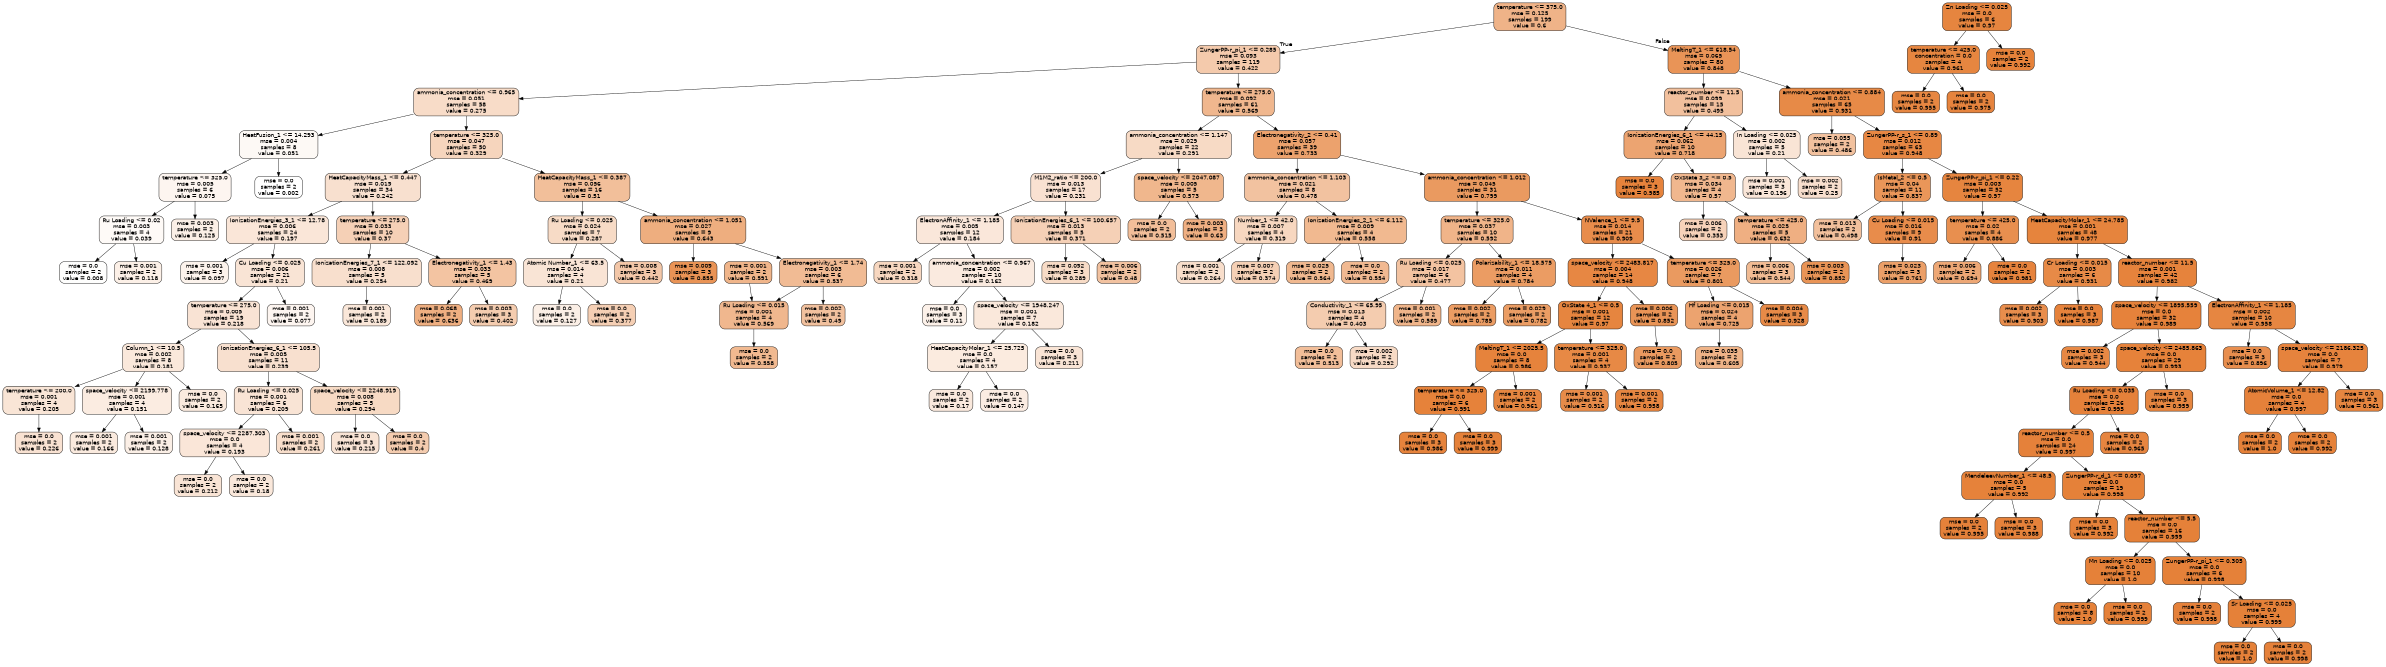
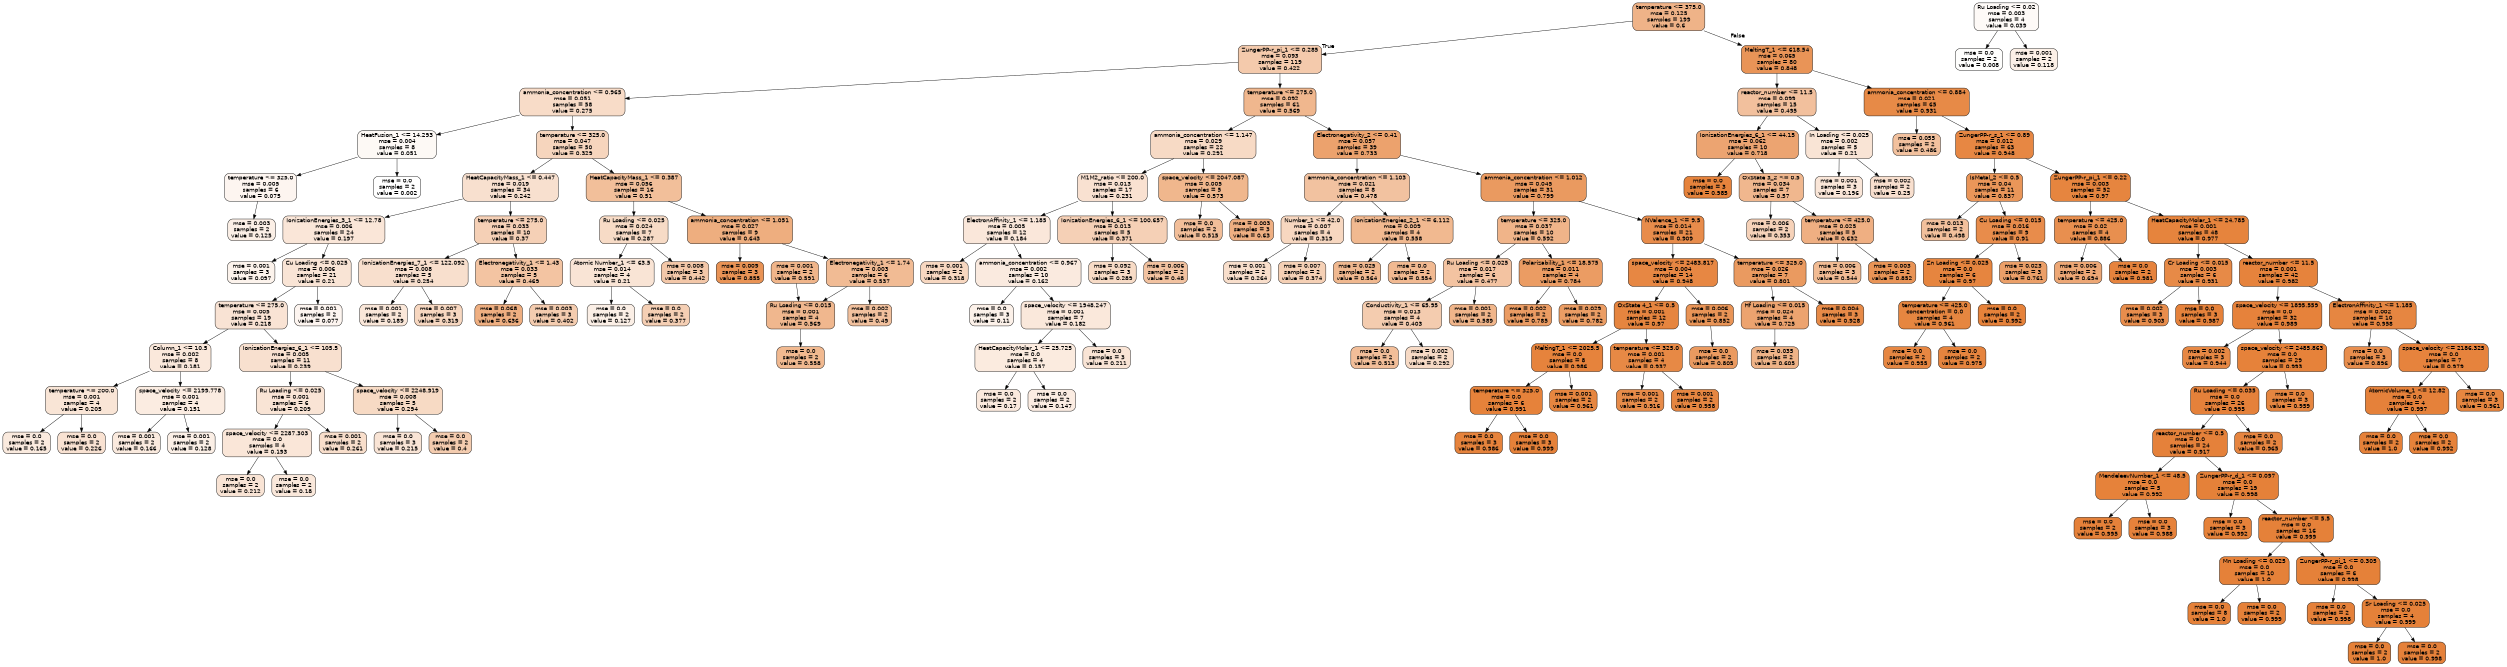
(1703, 187) -> (1771, 187)
(165, 207) -> none
none -> (1986, 250)
none -> (438, 315)
(178, 379) -> (54, 422)
(2056, 443) -> (2190, 443)
